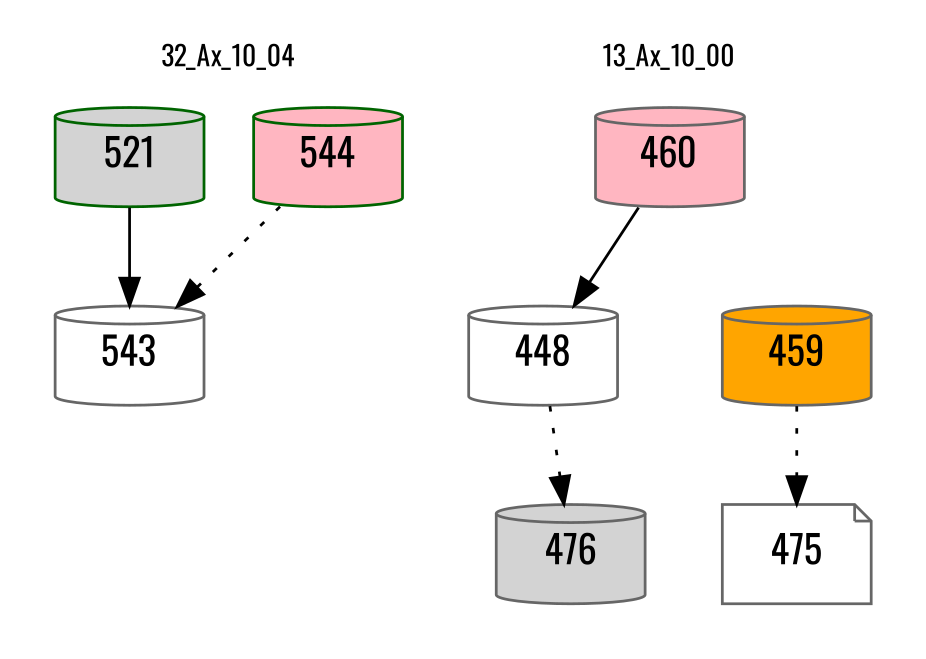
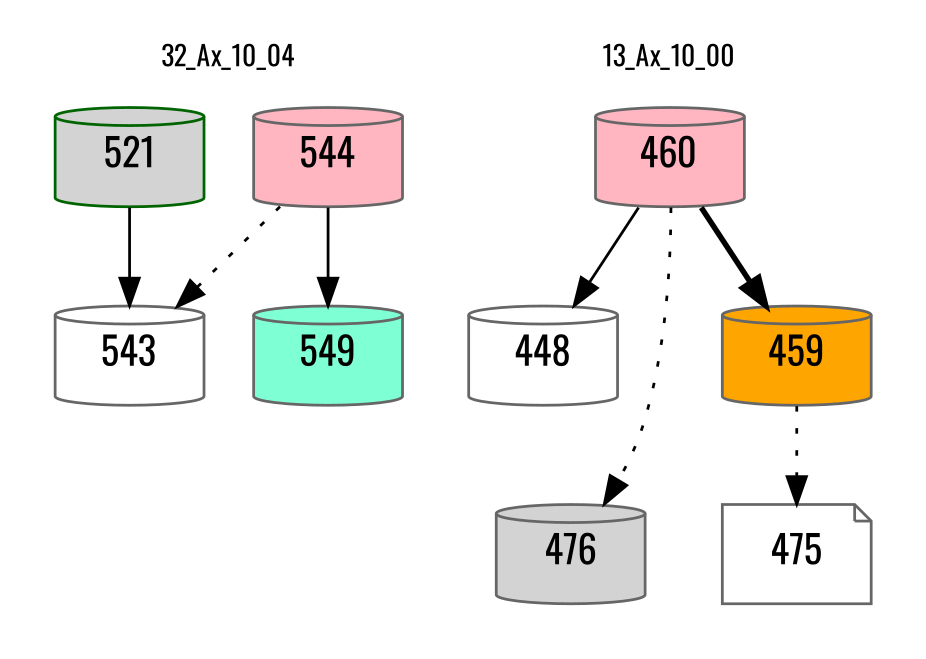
(328, 157) -> (328, 157)
none -> (726, 245)
none -> (328, 356)
(555, 441) -> (661, 347)
